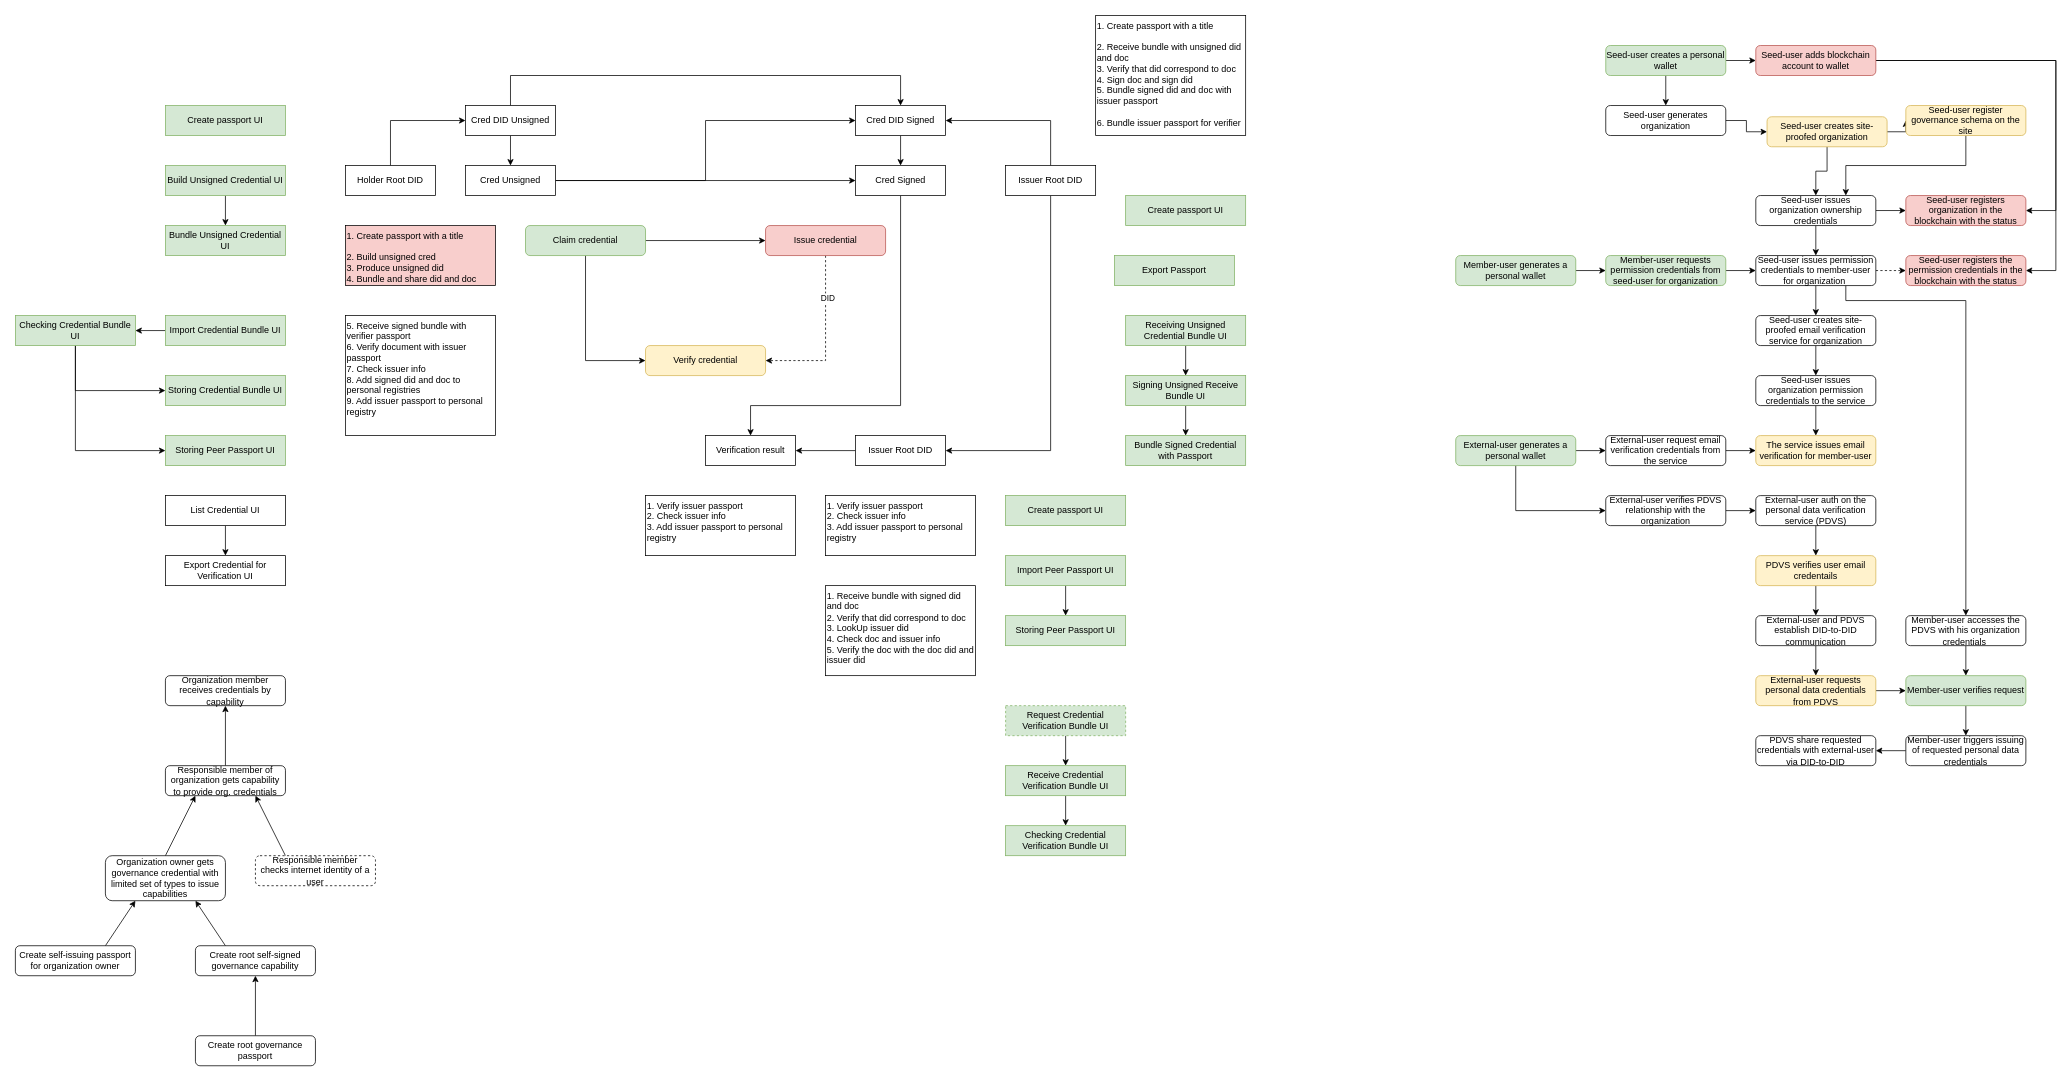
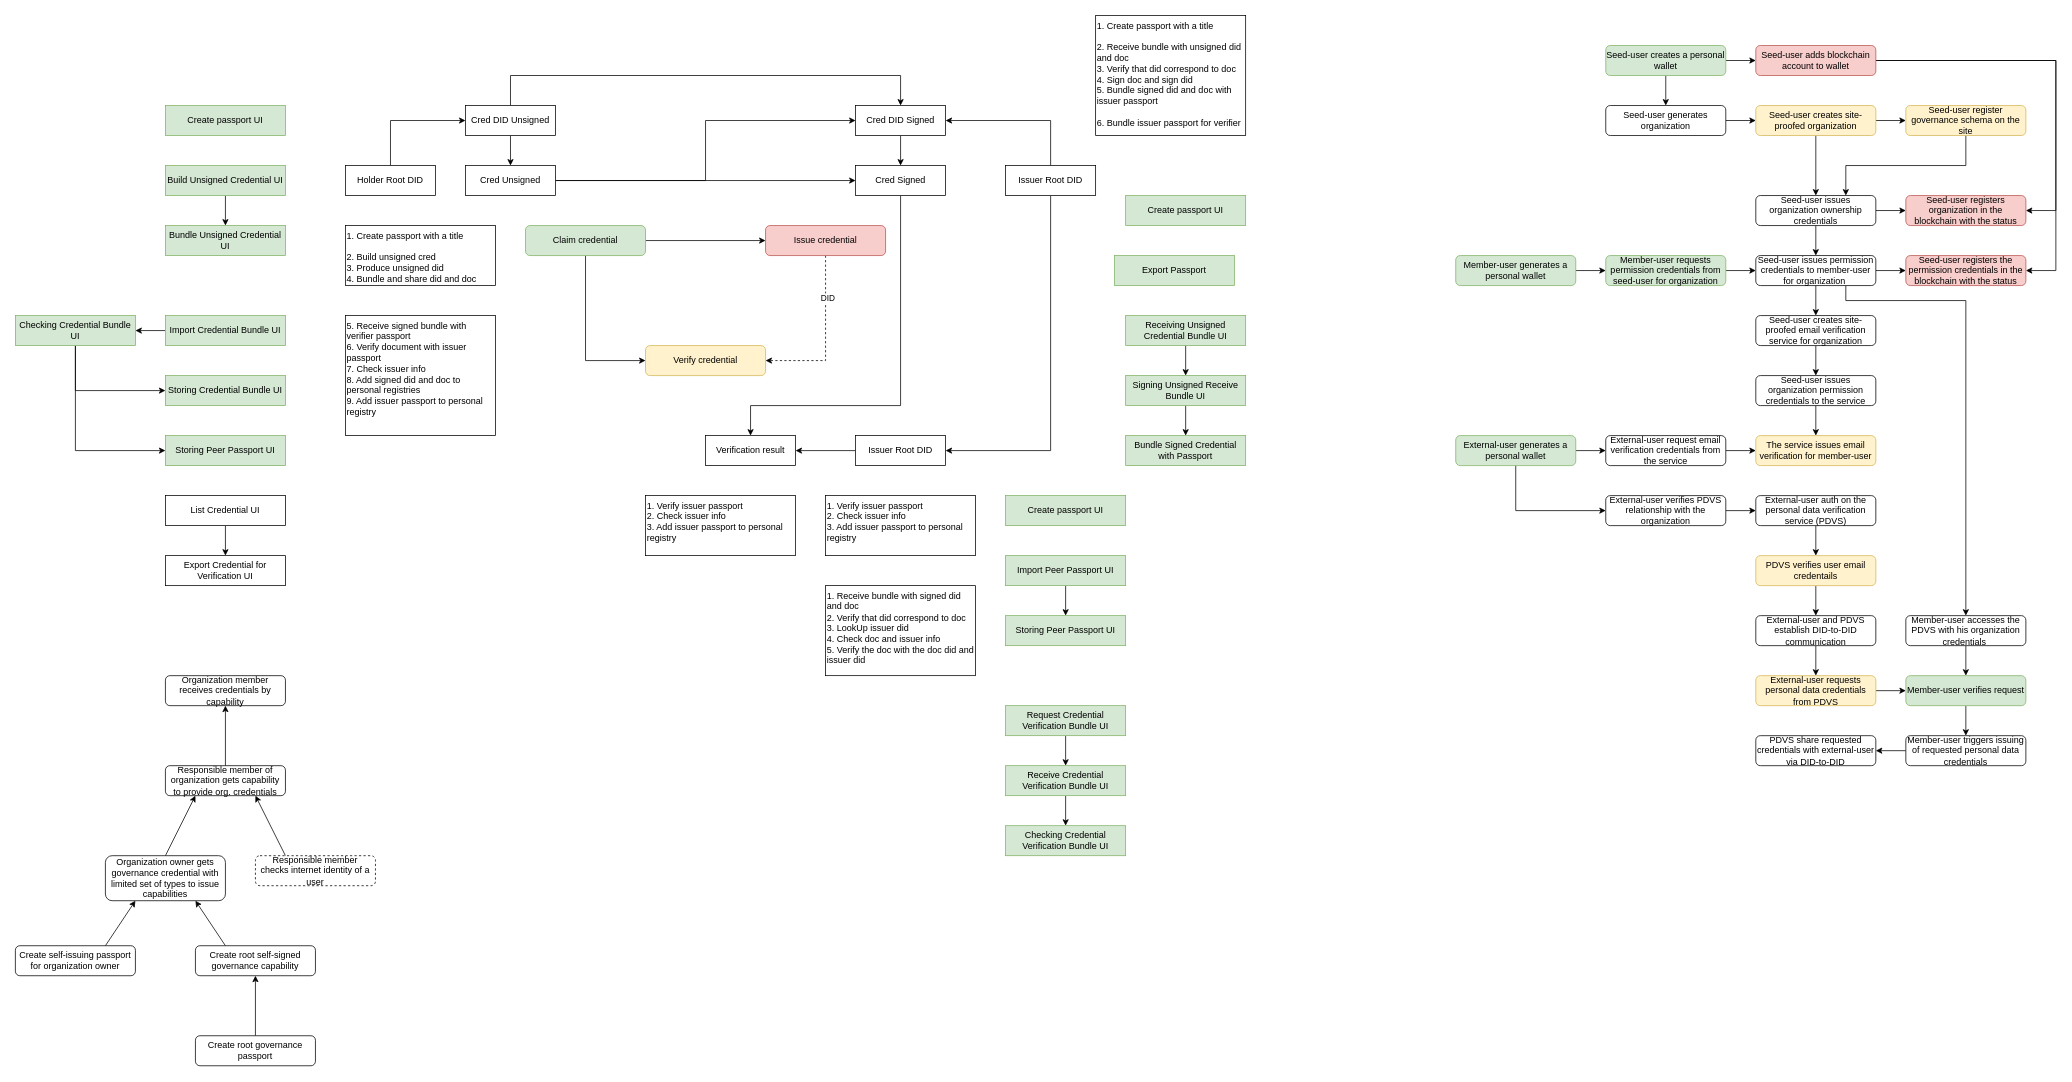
(1827, 132) -> (1815, 120)
(420, 255) -> (420, 255)
(1887, 270) -> (1887, 270)
(1065, 720) -> (1065, 720)
